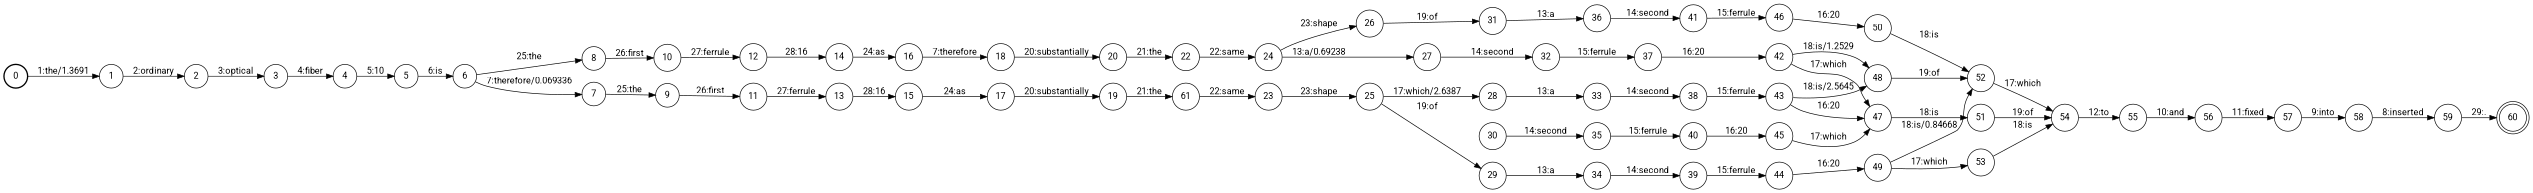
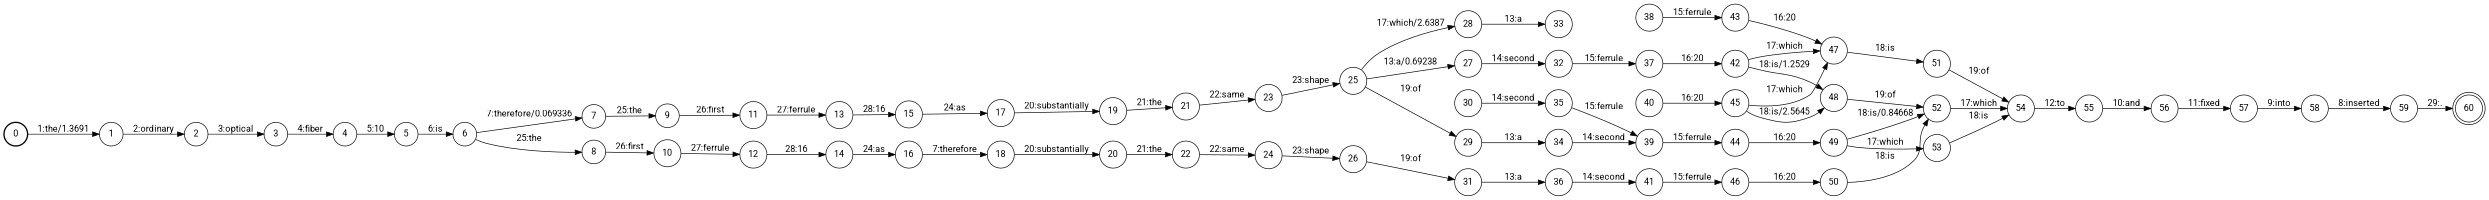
(1345, 57) -> (1407, 73)
(1186, 97) -> (1186, 107)
(1642, 97) -> none
(1827, 97) -> (1783, 122)
(1642, 136) -> (1602, 120)
